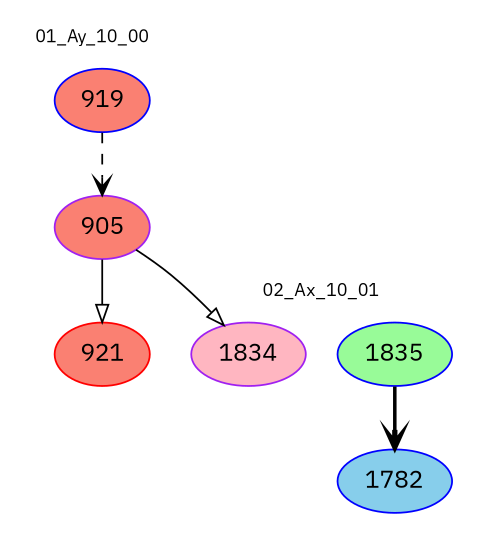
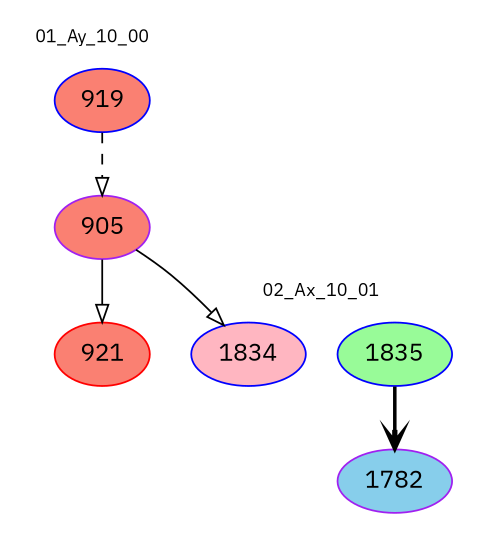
(102, 155) -> (102, 155)
(249, 354) -> (249, 354)
(395, 481) -> (395, 481)
